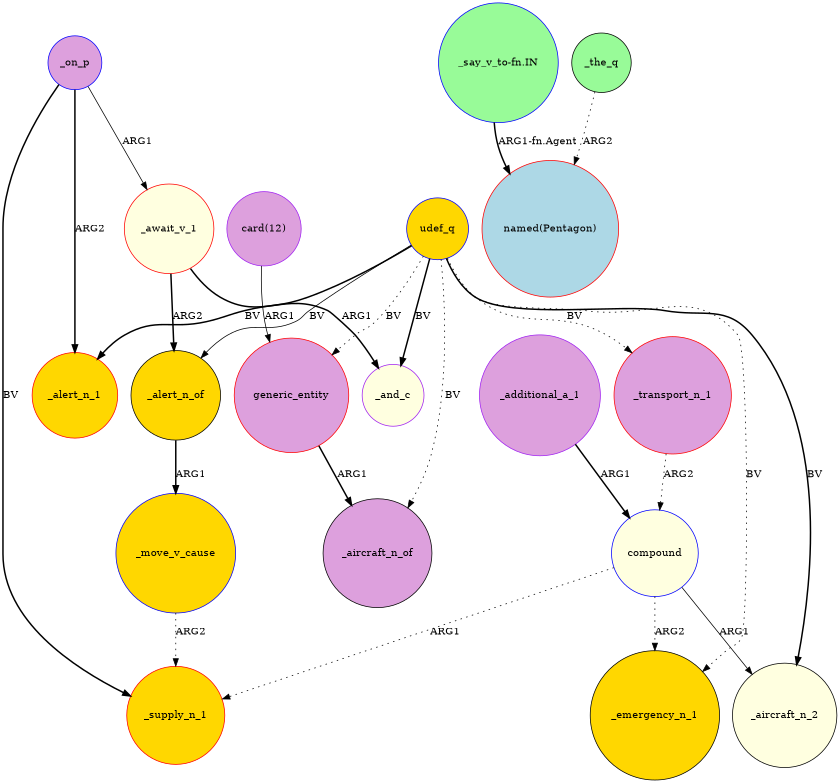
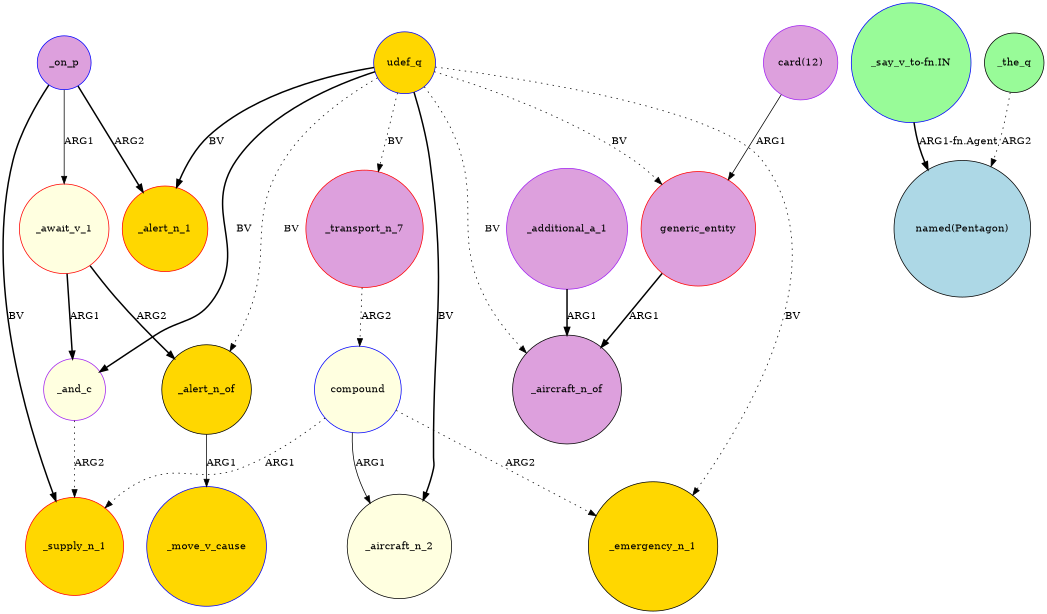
(550, 229) -> (962, 229)
(307, 312) -> (269, 191)
(673, 395) -> (365, 229)
(176, 463) -> (207, 457)
(600, 478) -> (567, 308)
(176, 636) -> (75, 455)
